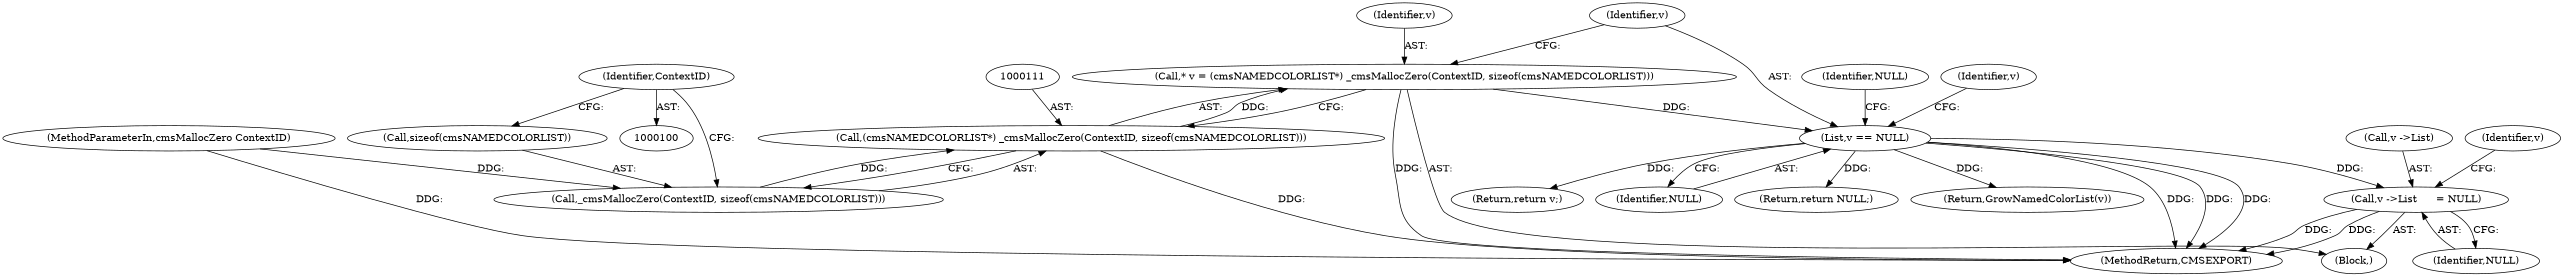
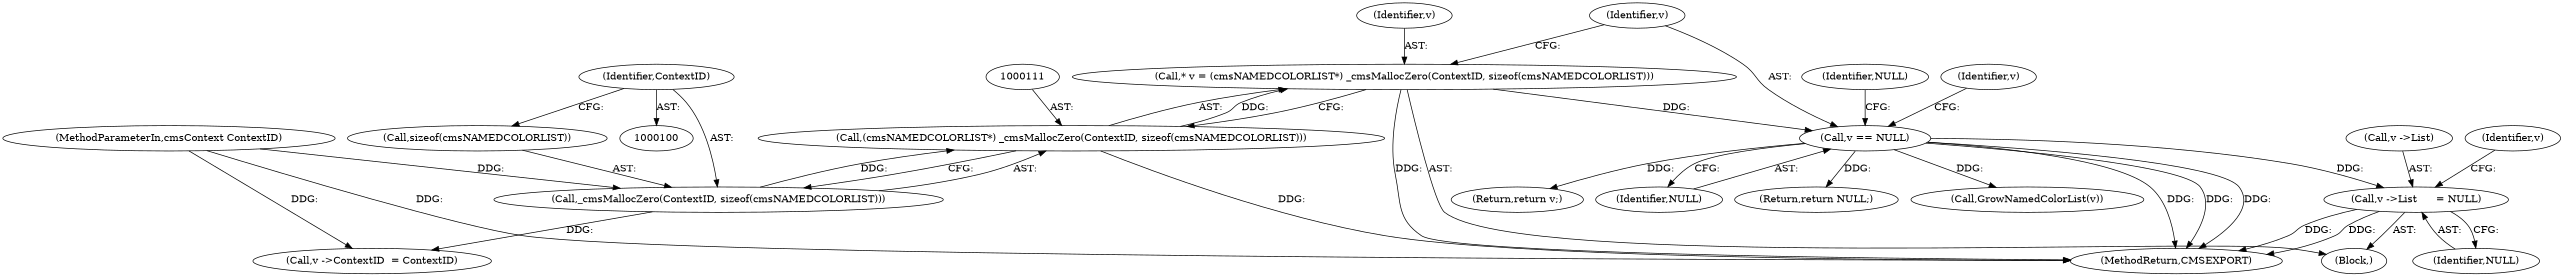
(169, 138) -> (169, 138)
(724, 138) -> (724, 138)
(1865, 138) -> (1865, 138)
(2027, 200) -> (2027, 200)
none -> (372, 261)
